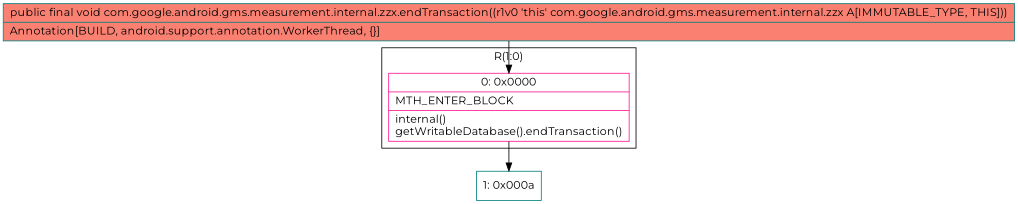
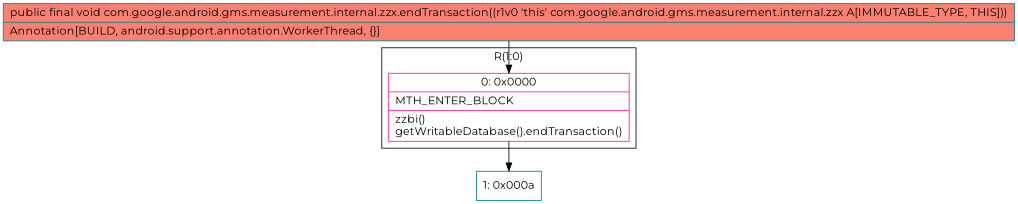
(421, 119) -> (411, 119)
